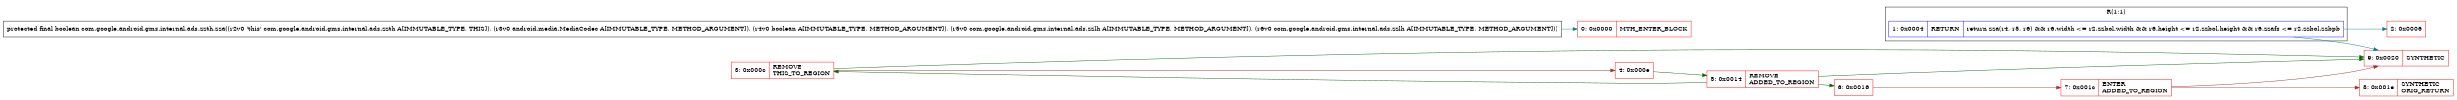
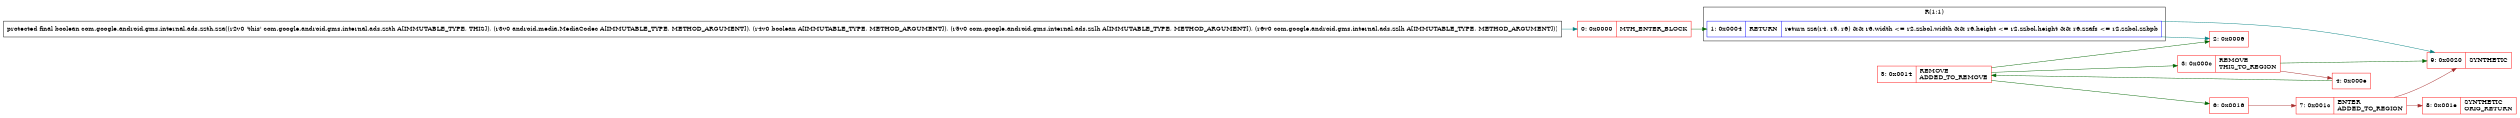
none -> (1697, 29)
(2089, 67) -> (2098, 55)
(1782, 82) -> (1954, 77)
